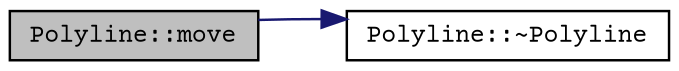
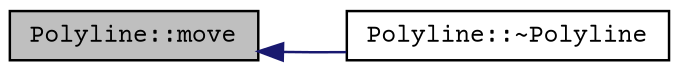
(290, 19) -> (315, 52)
